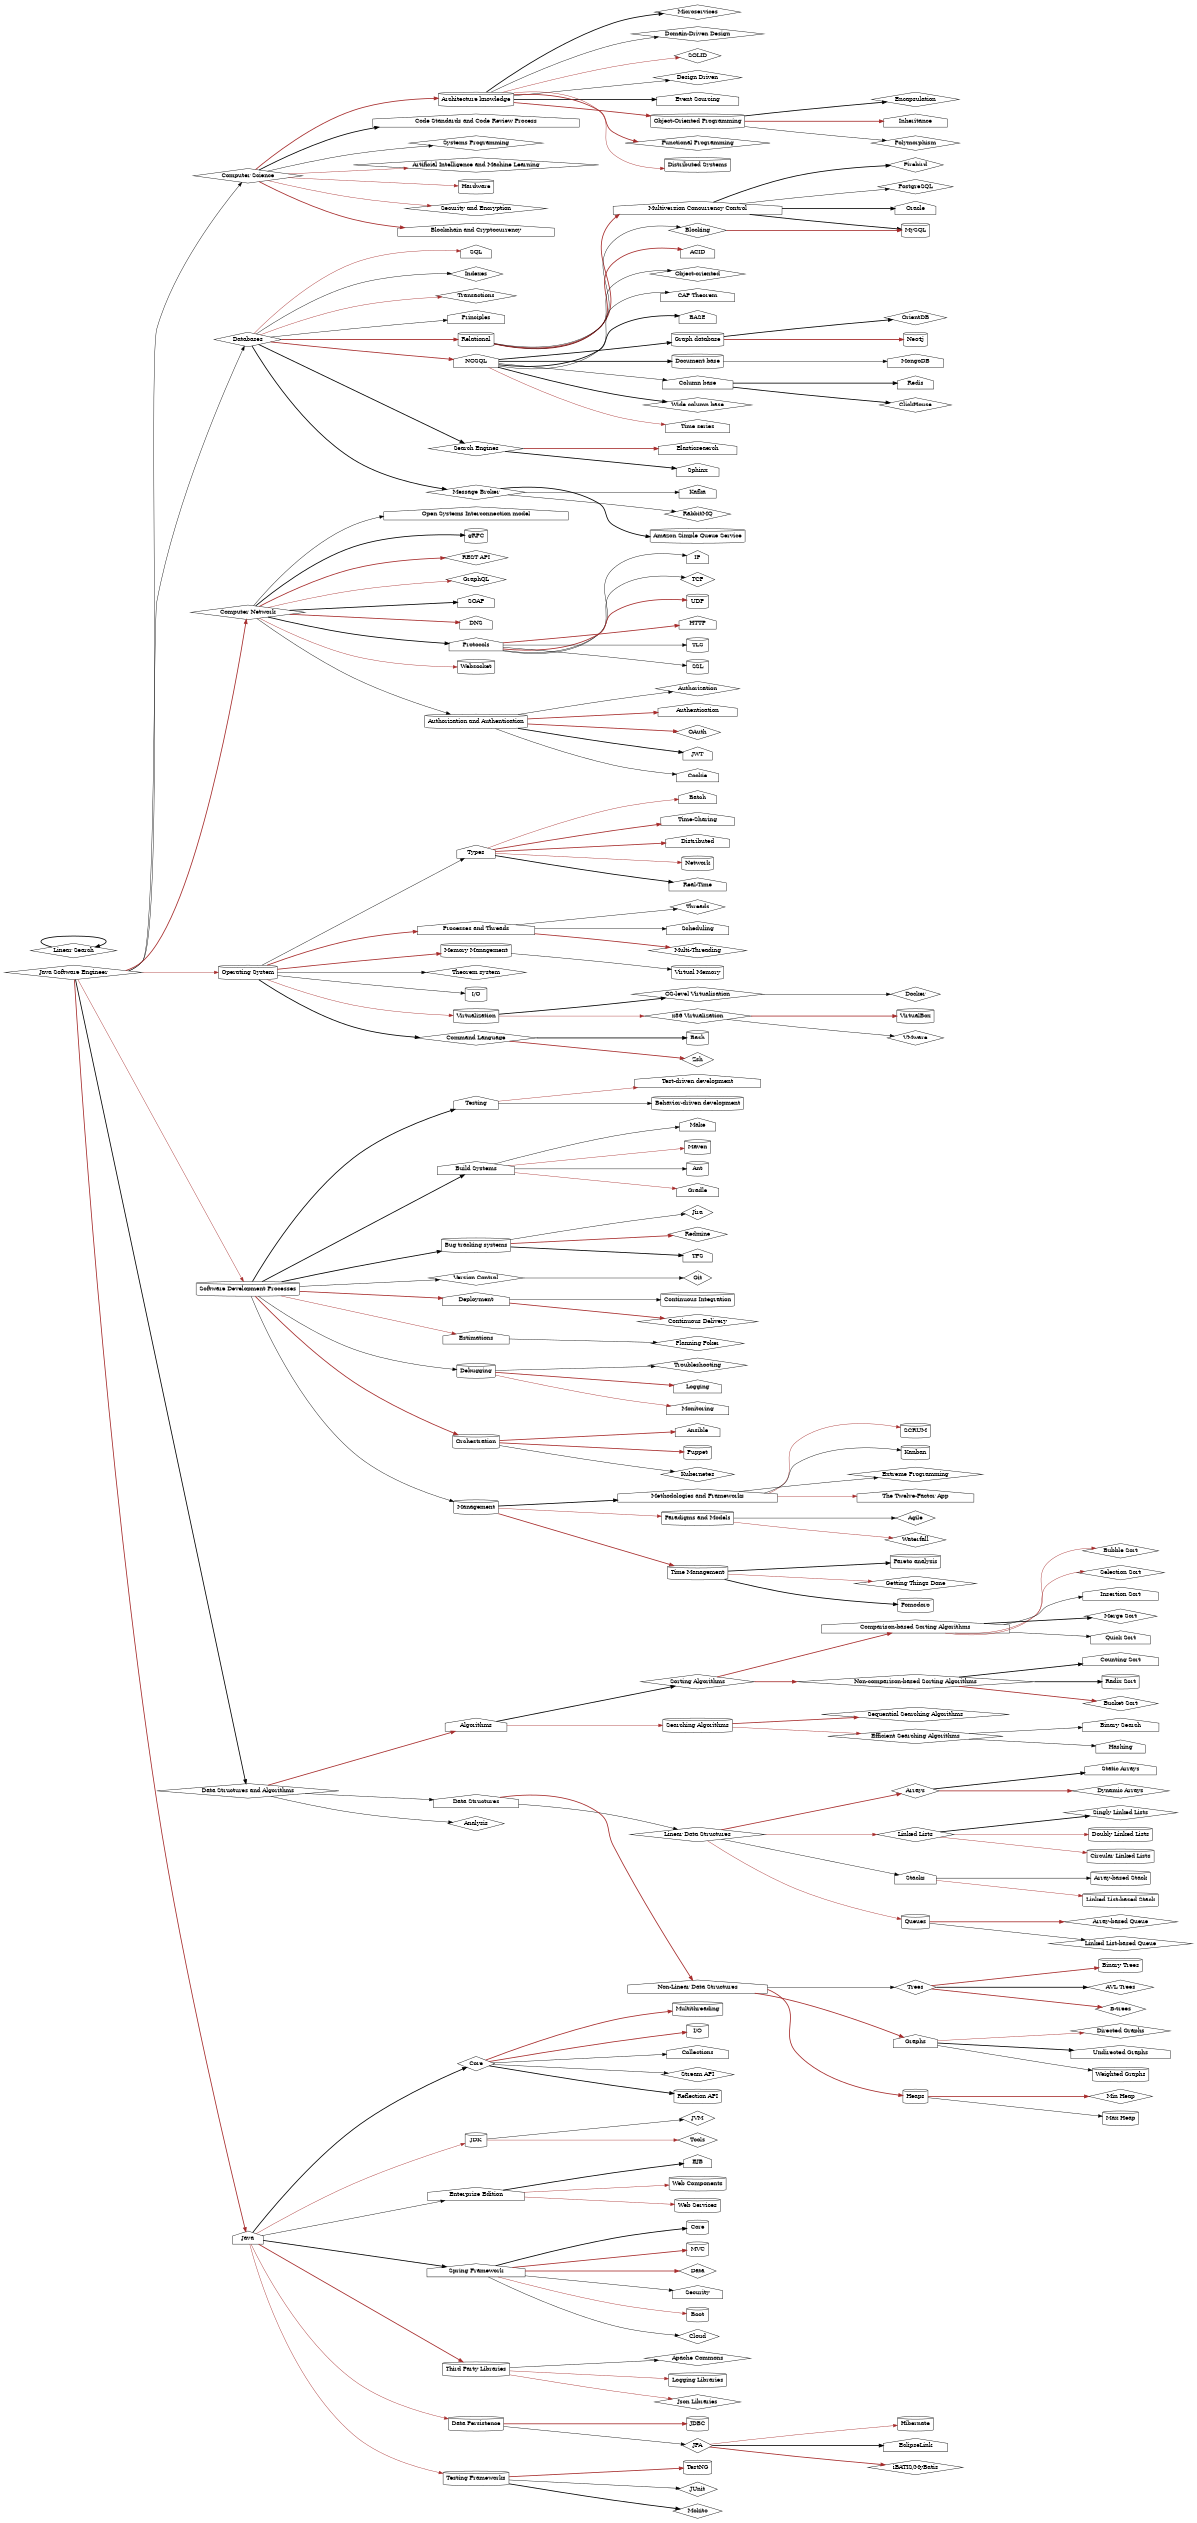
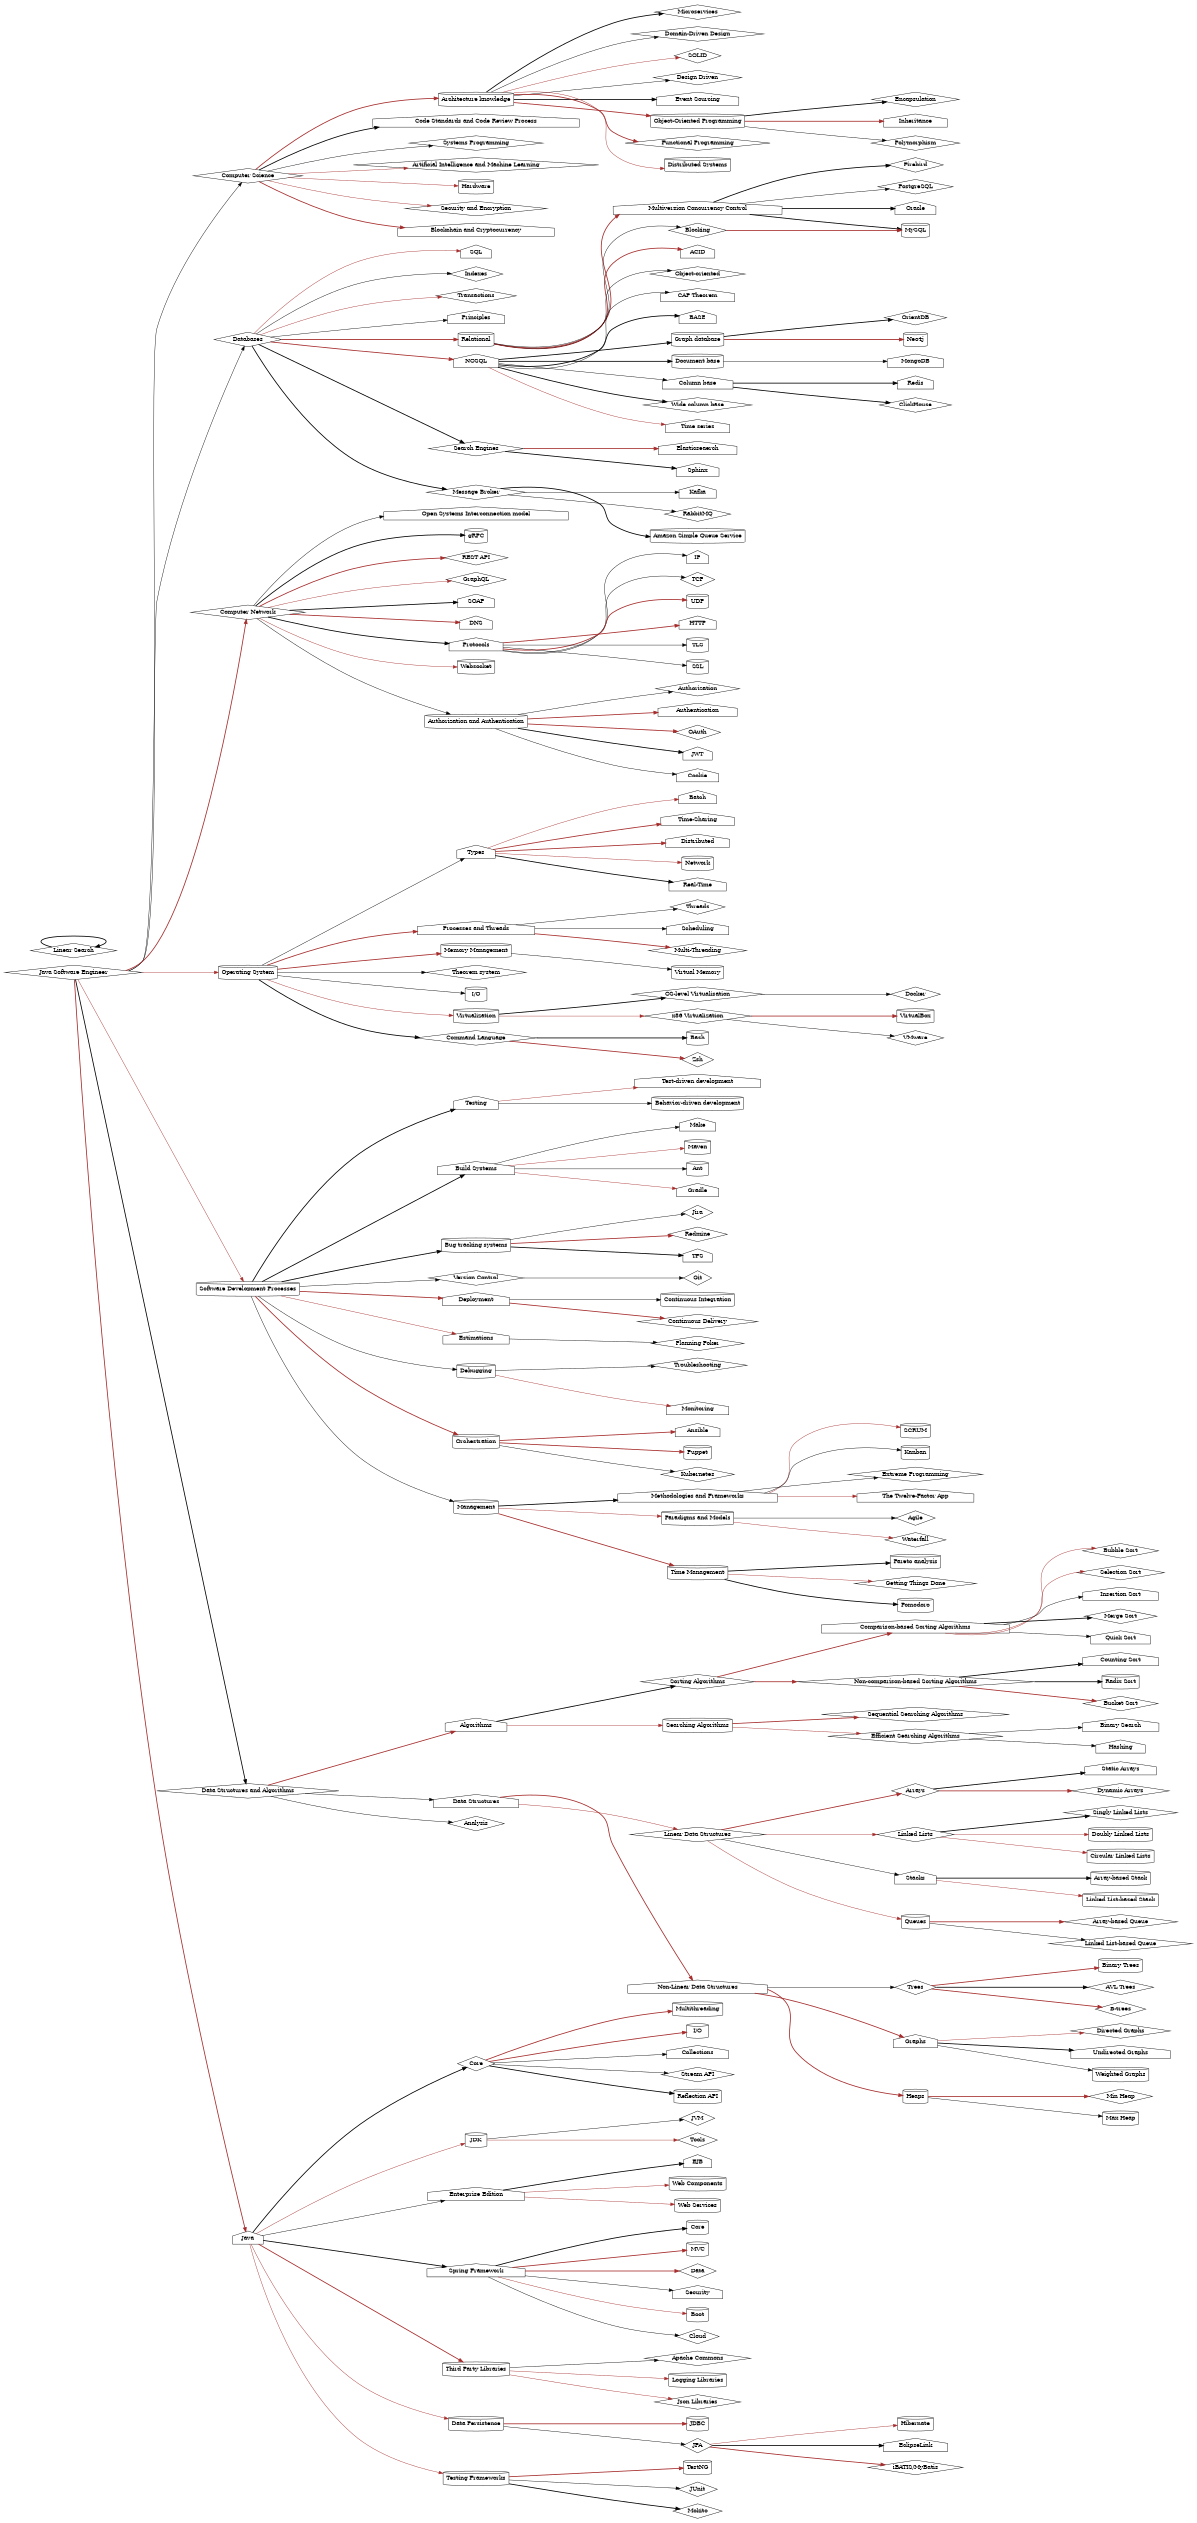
(698, 1387) -> none
(589, 1811) -> (589, 1811)
(1011, 1878) -> (1011, 1878)
